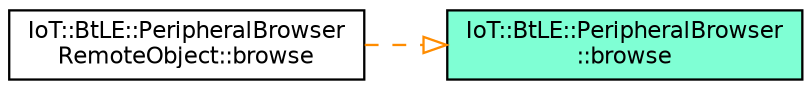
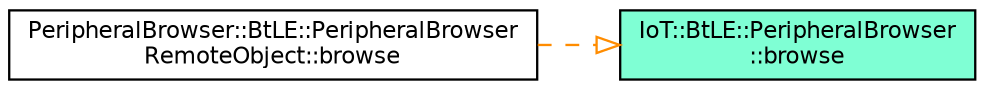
(187, 45) -> (273, 45)
